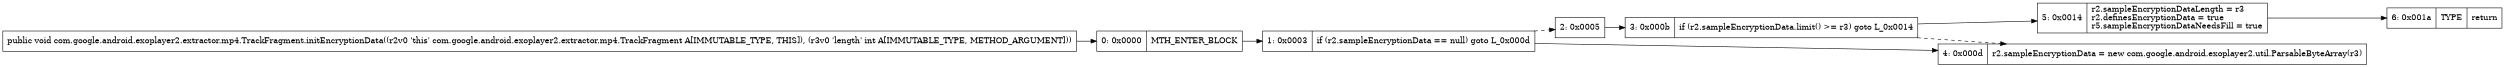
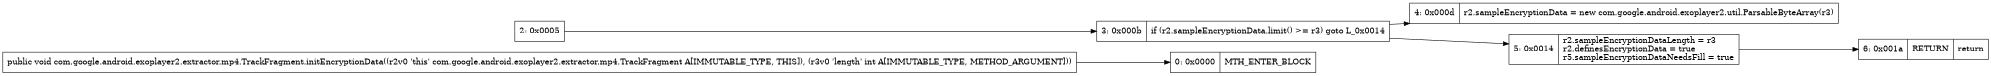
(2452, 18) -> (1930, 49)
(1399, 41) -> none
(1959, 41) -> (1397, 24)
